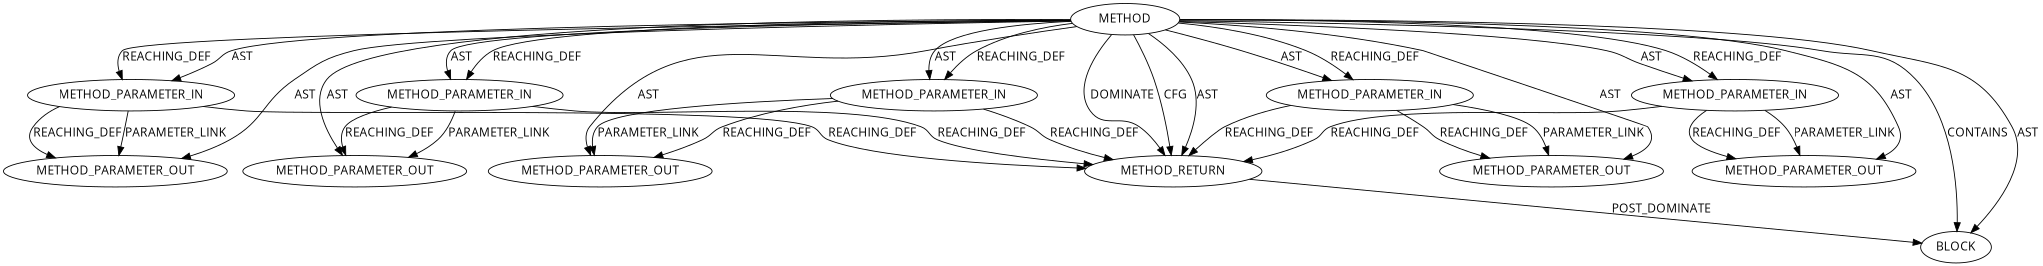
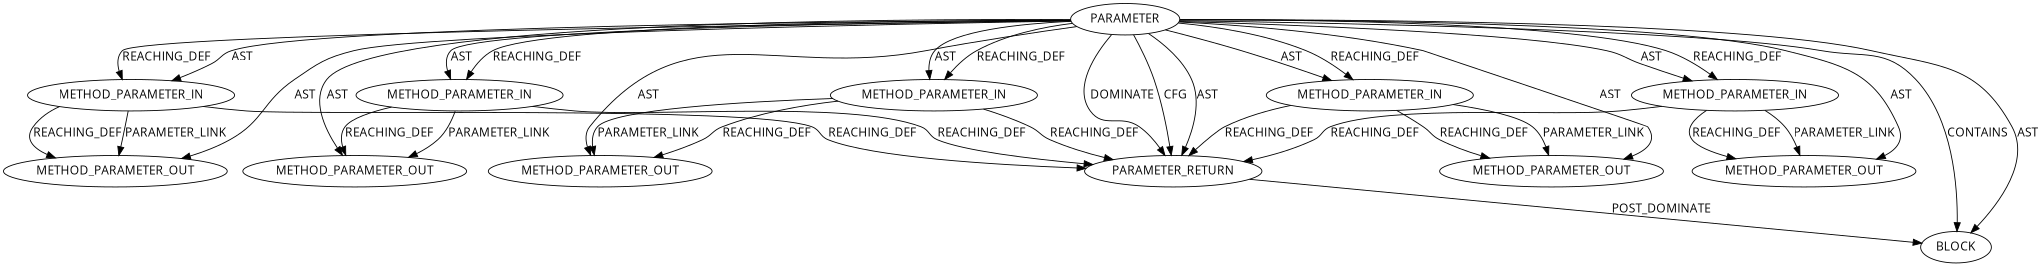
(1125, 19) -> (1125, 19)
(1173, 171) -> (1173, 171)
